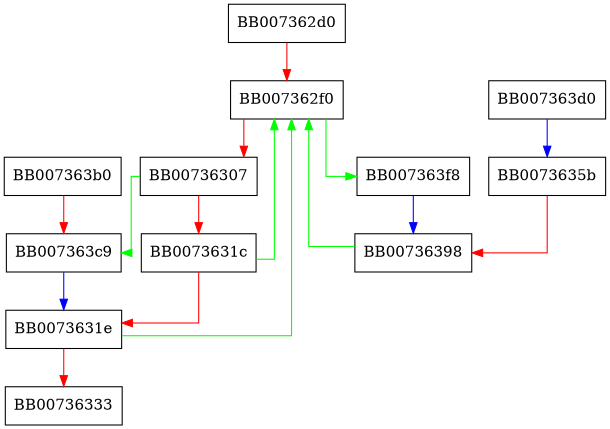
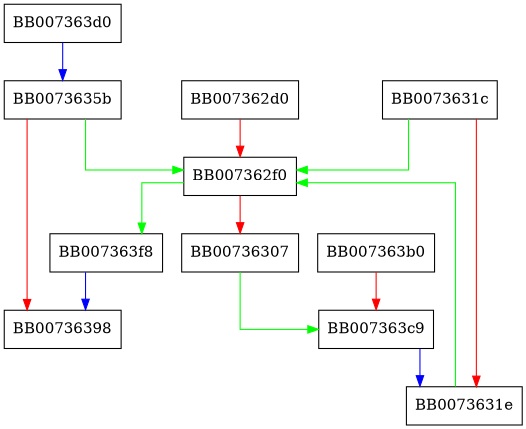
(199, 209) -> none
(309, 211) -> (104, 170)
(64, 406) -> none
